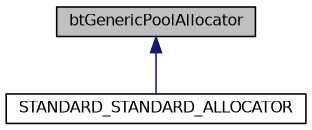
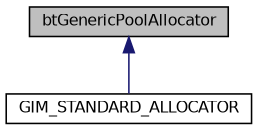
(156, 109) -> (129, 109)
